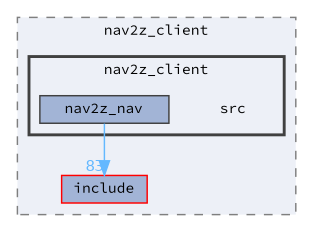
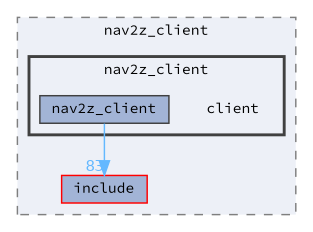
(104, 109) -> (104, 109)
(233, 109) -> (233, 109)
